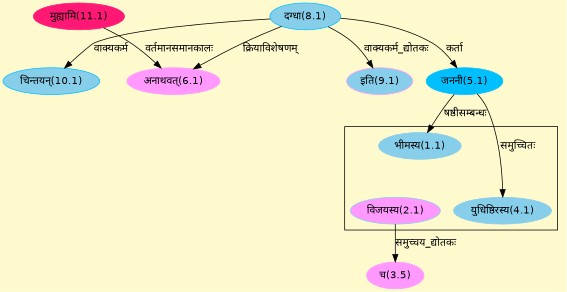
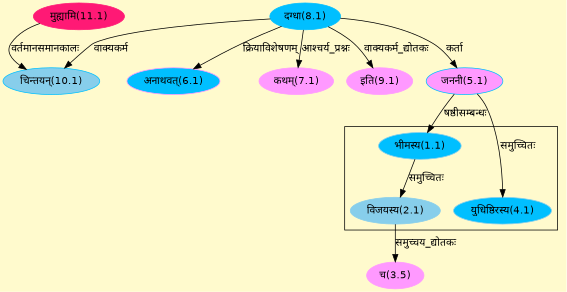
(305, 16) -> (305, 16)
(131, 43) -> (14, 40)
(173, 81) -> (173, 81)
none -> (296, 81)
(380, 81) -> (380, 81)
(465, 81) -> (465, 81)
(420, 146) -> (420, 146)
none -> (409, 175)
(395, 211) -> (395, 211)
(502, 211) -> (502, 211)
